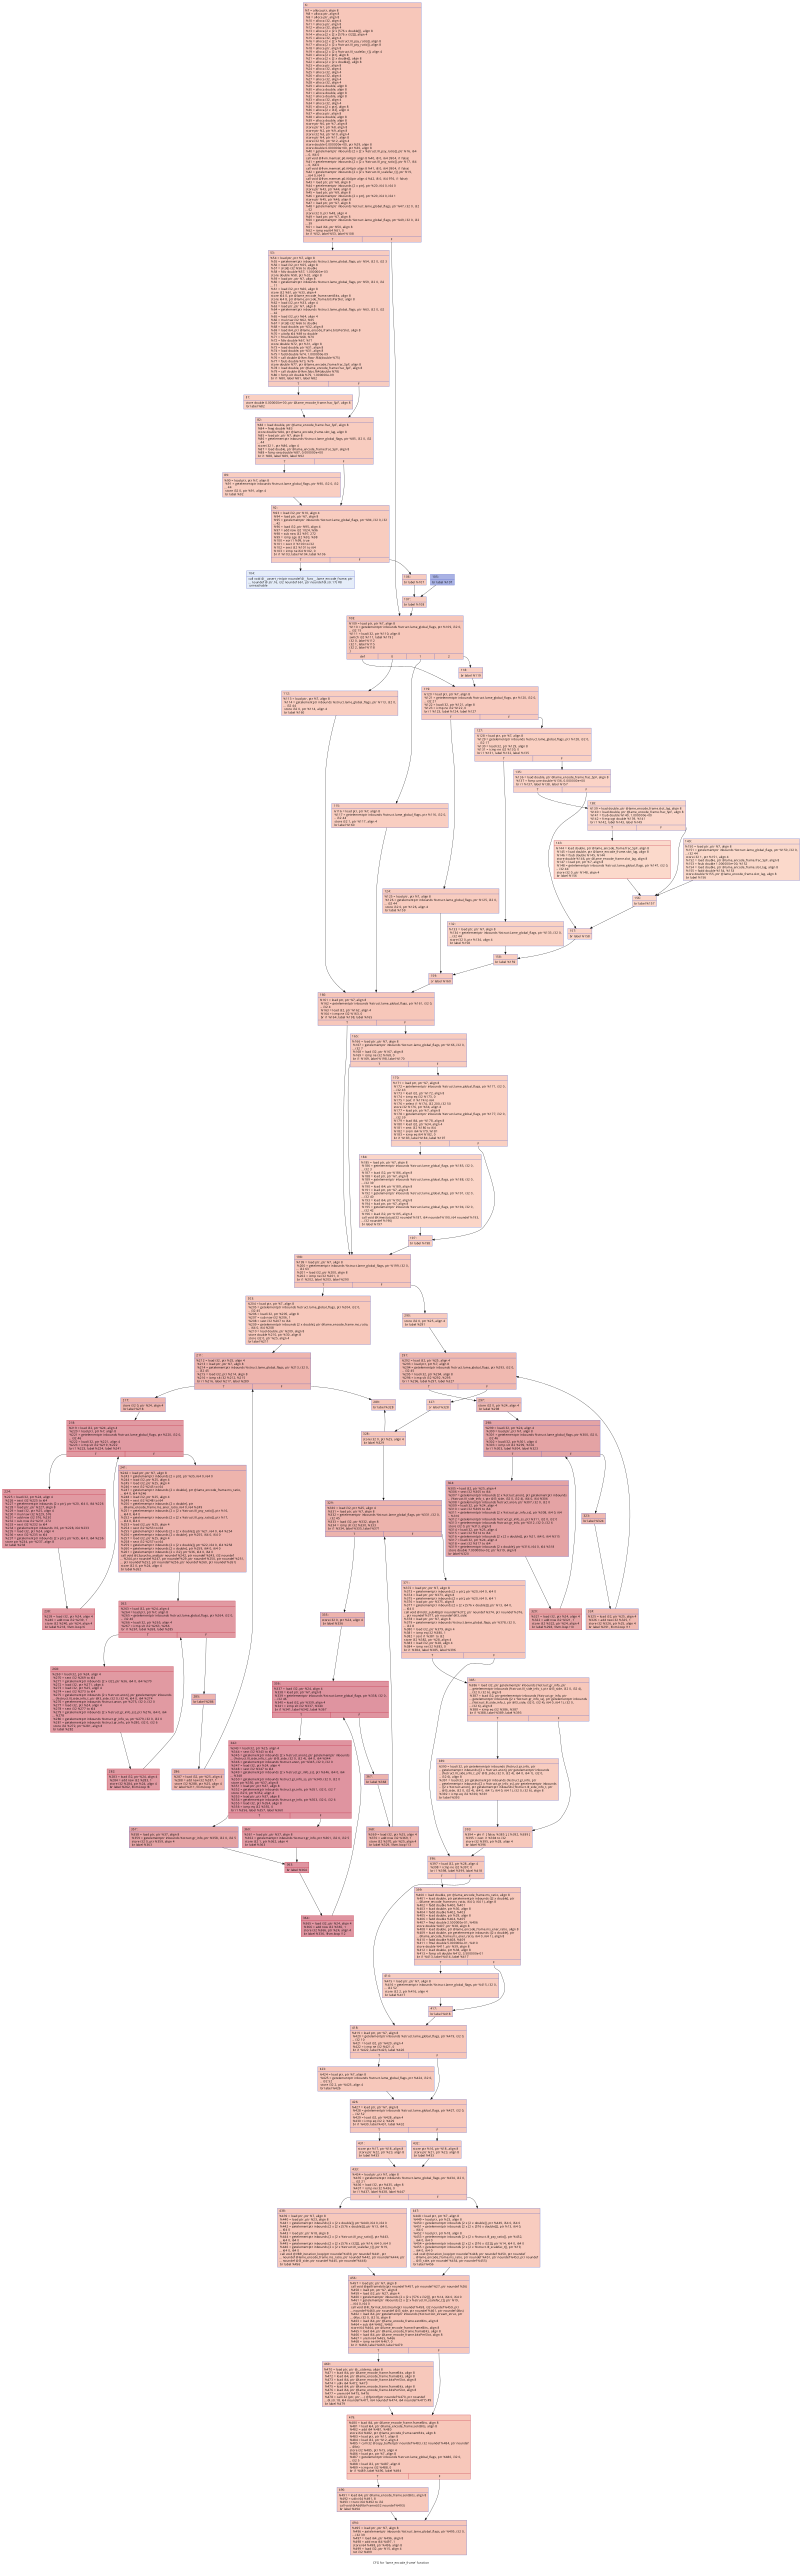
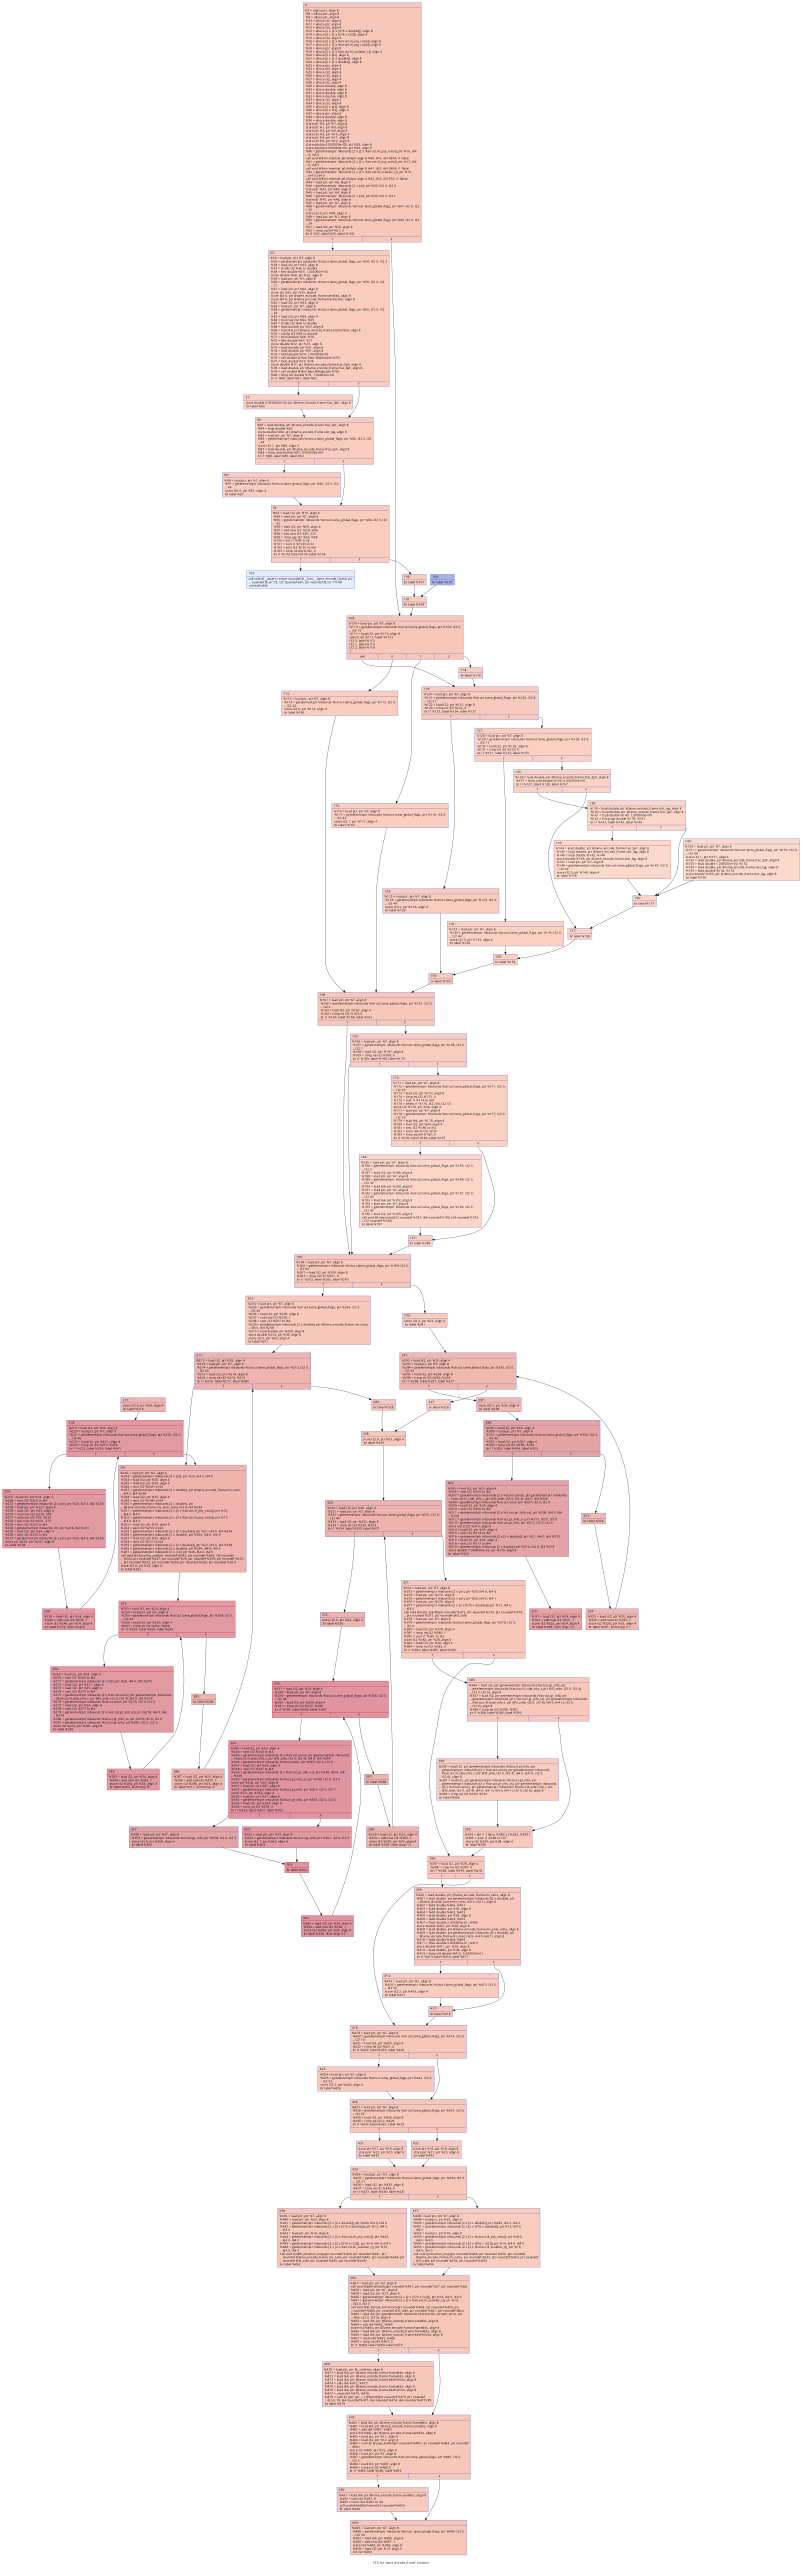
(175, 1390) -> (189, 1425)
(385, 1422) -> (382, 1420)
(575, 1534) -> none
(409, 2447) -> (409, 2447)
